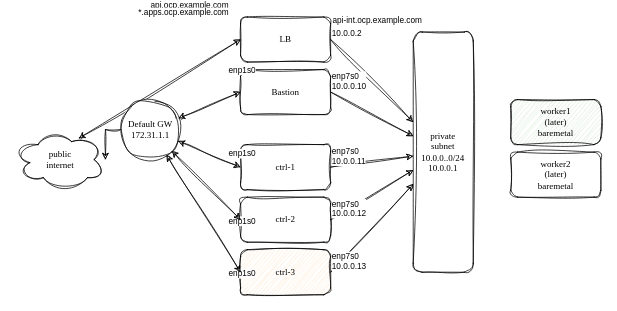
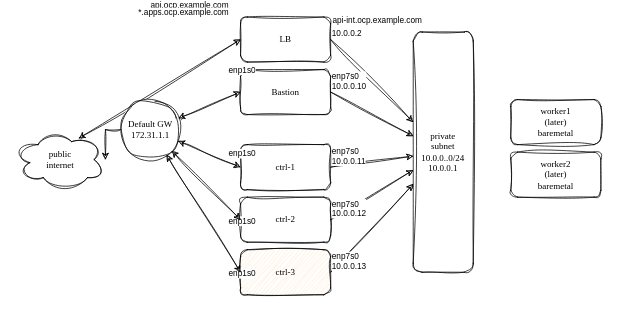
(555, 122) -> (555, 122)
